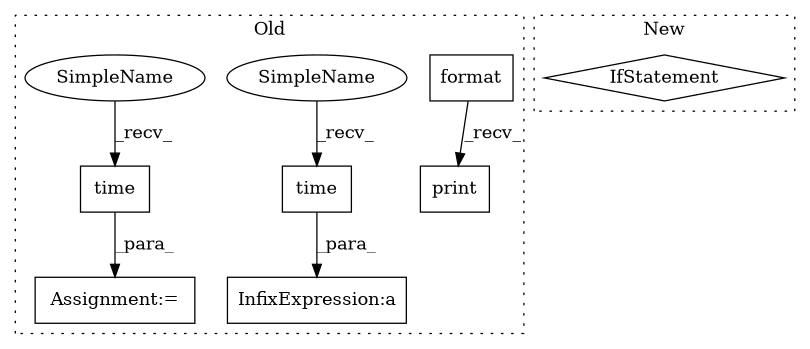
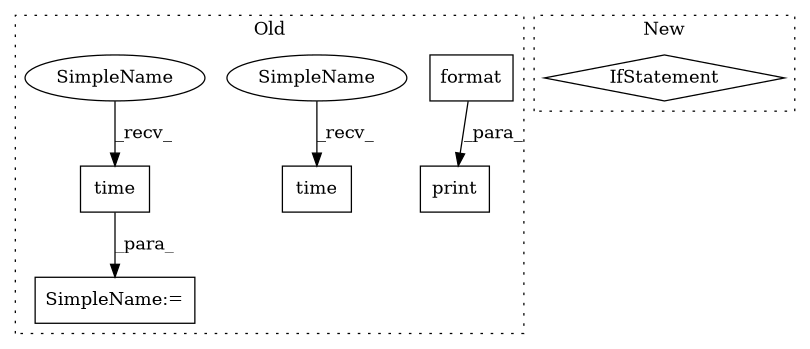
(493, 134) -> (493, 134)
(115, 300) -> (115, 300)
(317, 300) -> none
